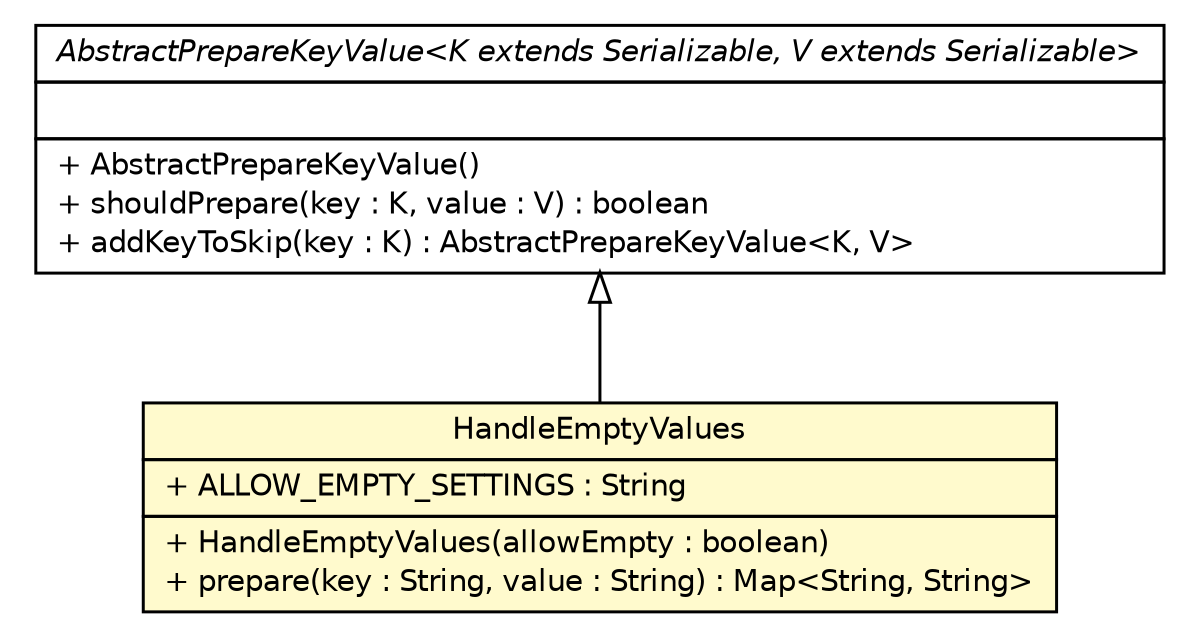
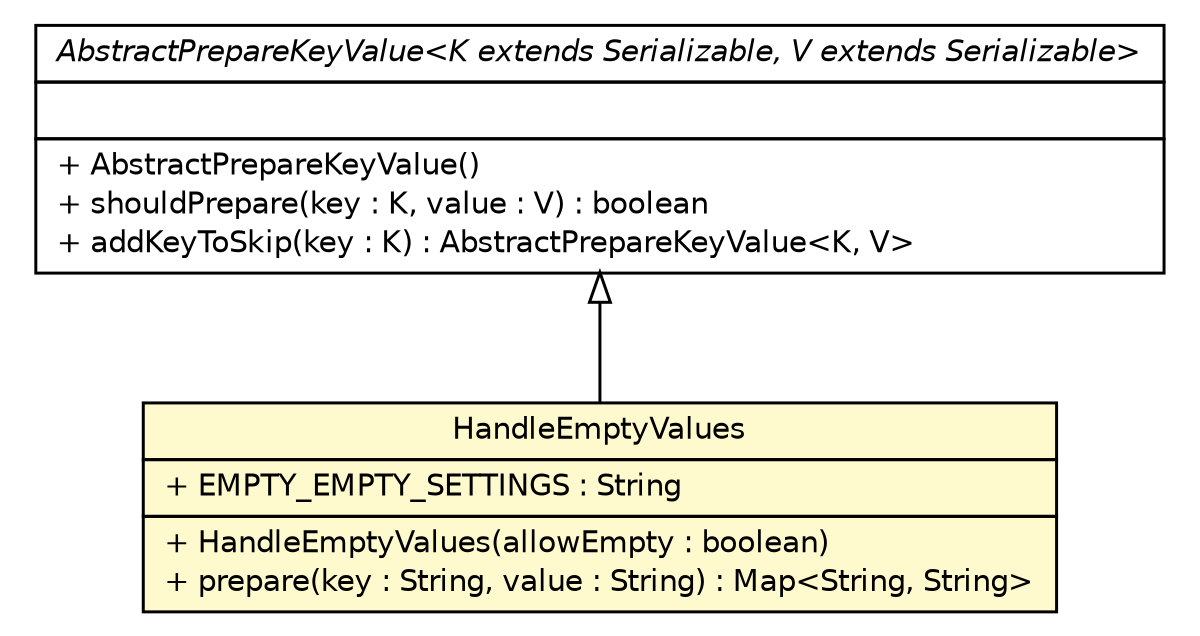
(425, 487) -> (424, 487)
